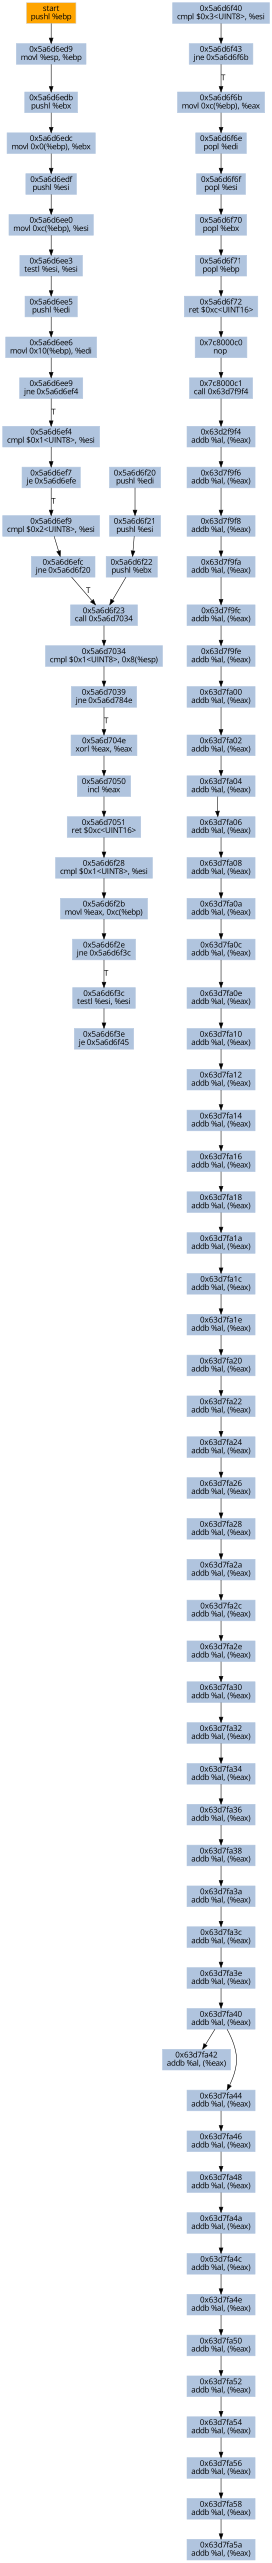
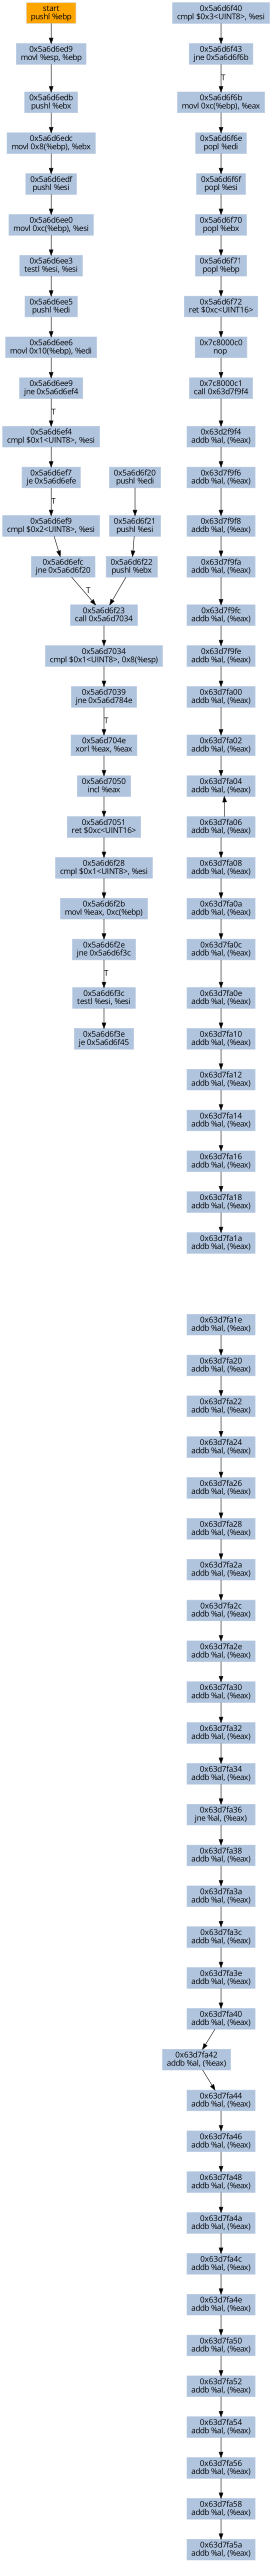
(51, 143) -> (51, 143)
(217, 804) -> (225, 809)
(221, 1284) -> none
(221, 1815) -> (221, 1815)
(237, 2057) -> (207, 2078)
